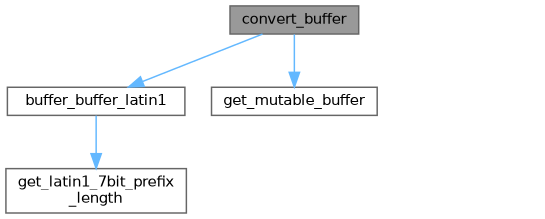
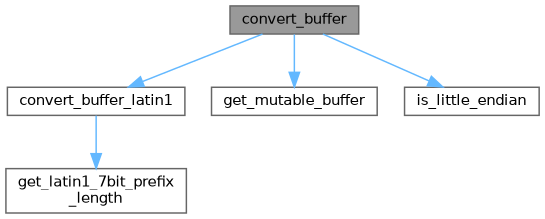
(96, 101) -> (96, 101)
none -> (472, 101)
